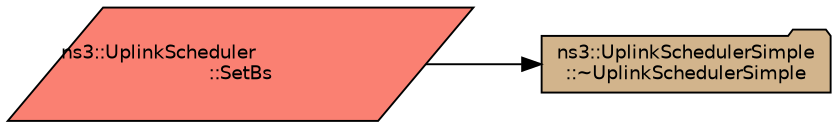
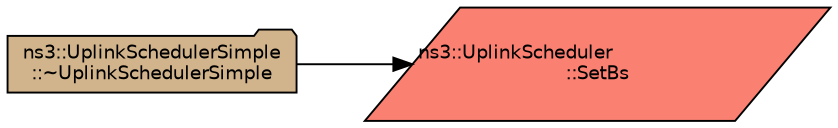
(474, 64) -> (345, 64)
